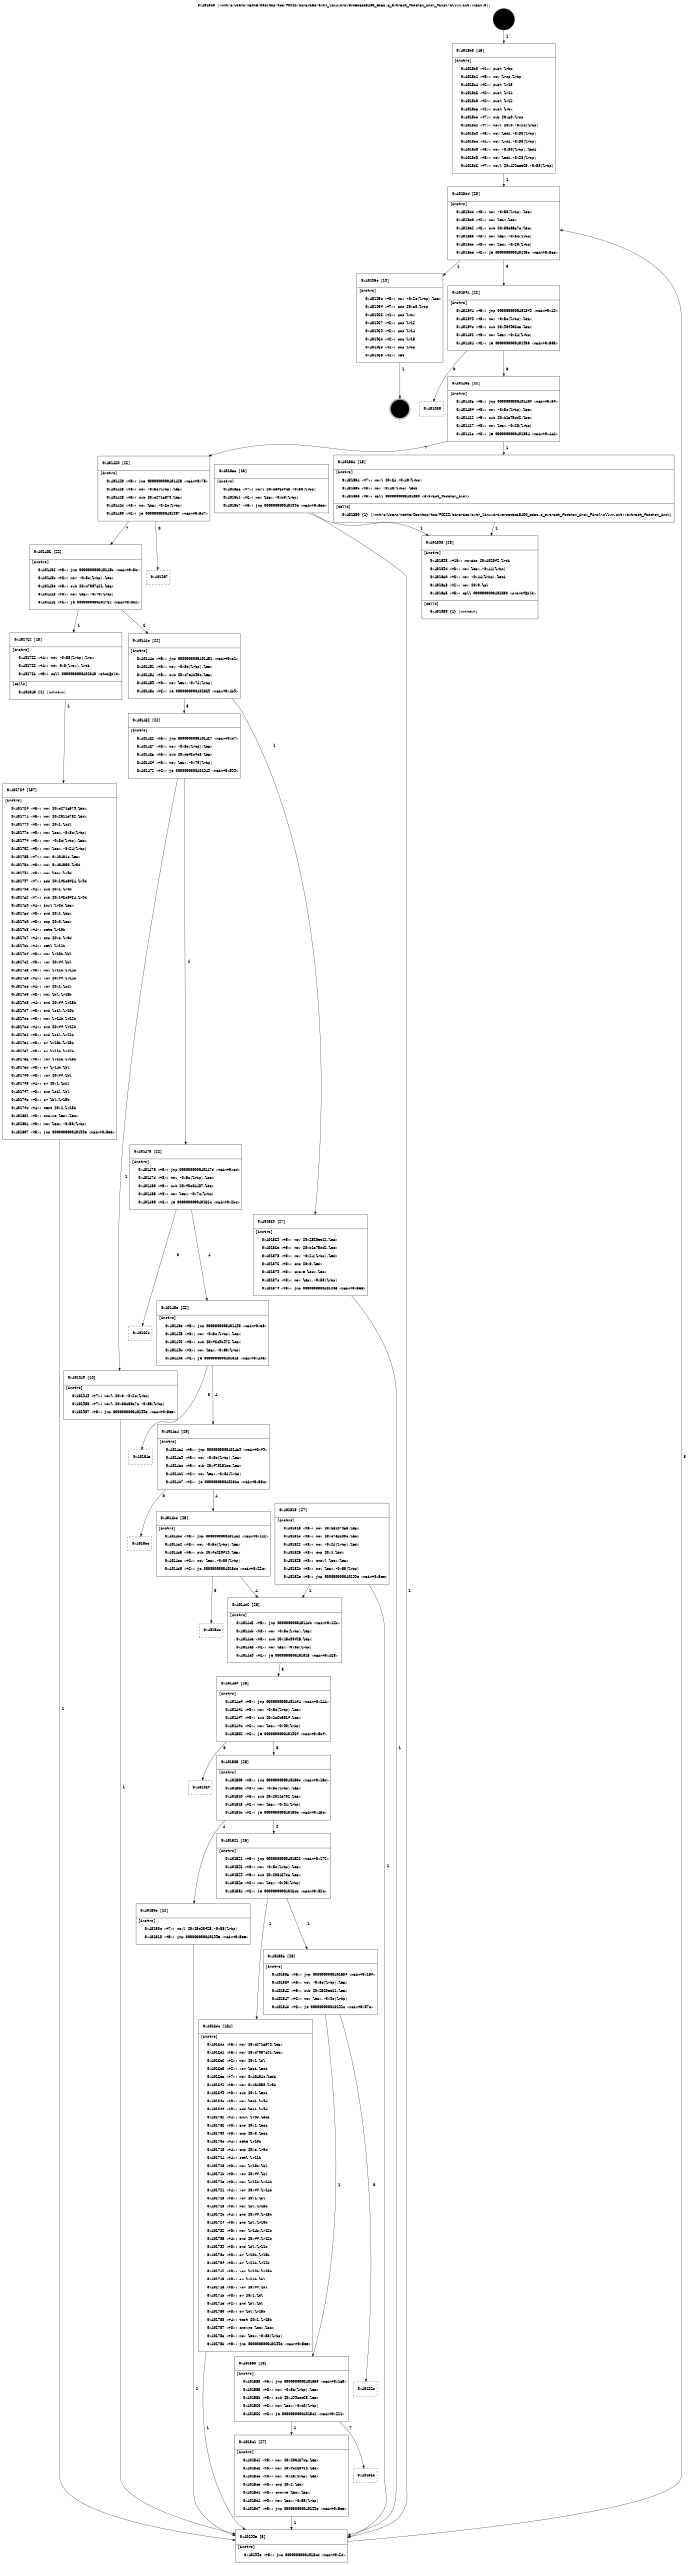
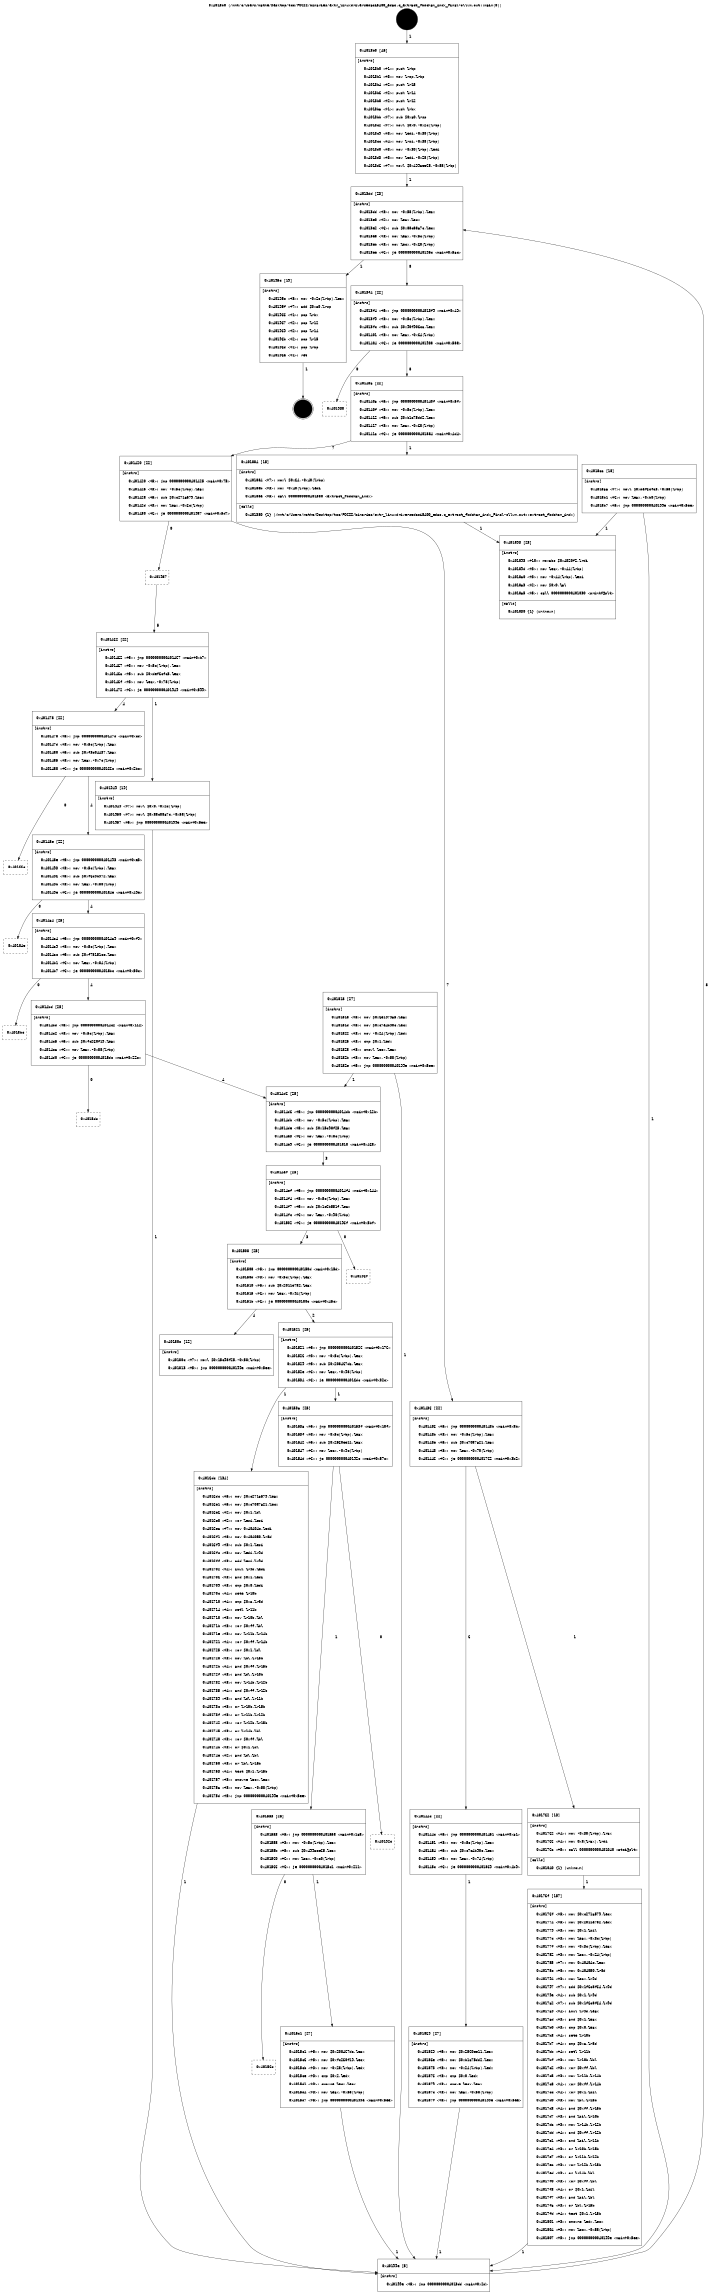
(184, 705) -> (155, 607)
(194, 2249) -> none
(349, 2428) -> (284, 1882)
